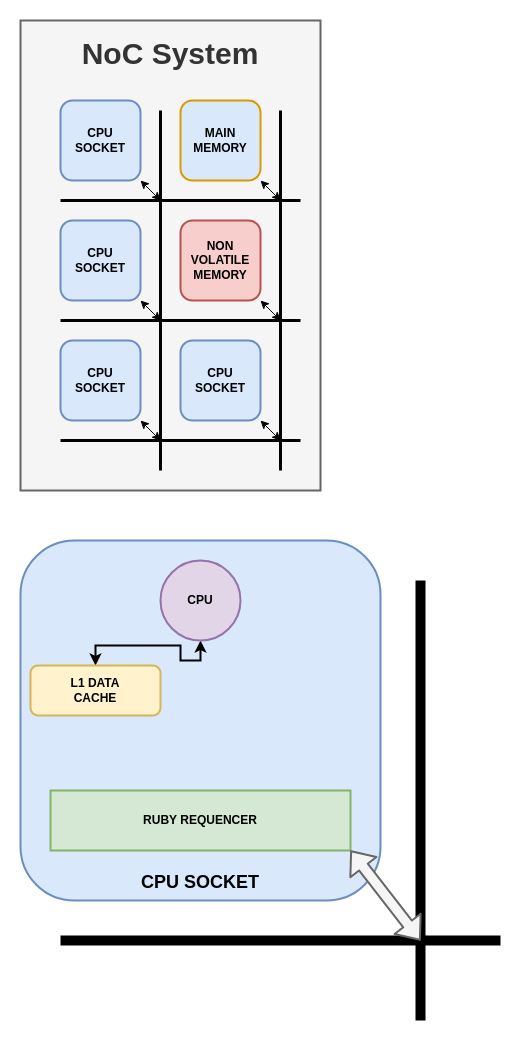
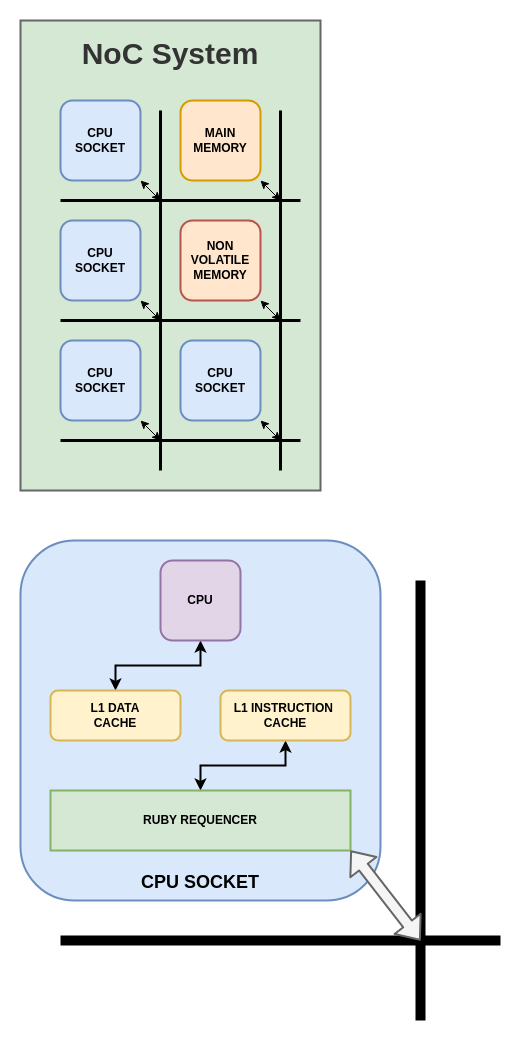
(221, 141) -> (221, 141)
(171, 256) -> (171, 256)
(221, 261) -> (221, 261)
(201, 601) -> (201, 601)
(96, 691) -> (116, 716)
none -> (286, 716)
none -> (244, 766)
